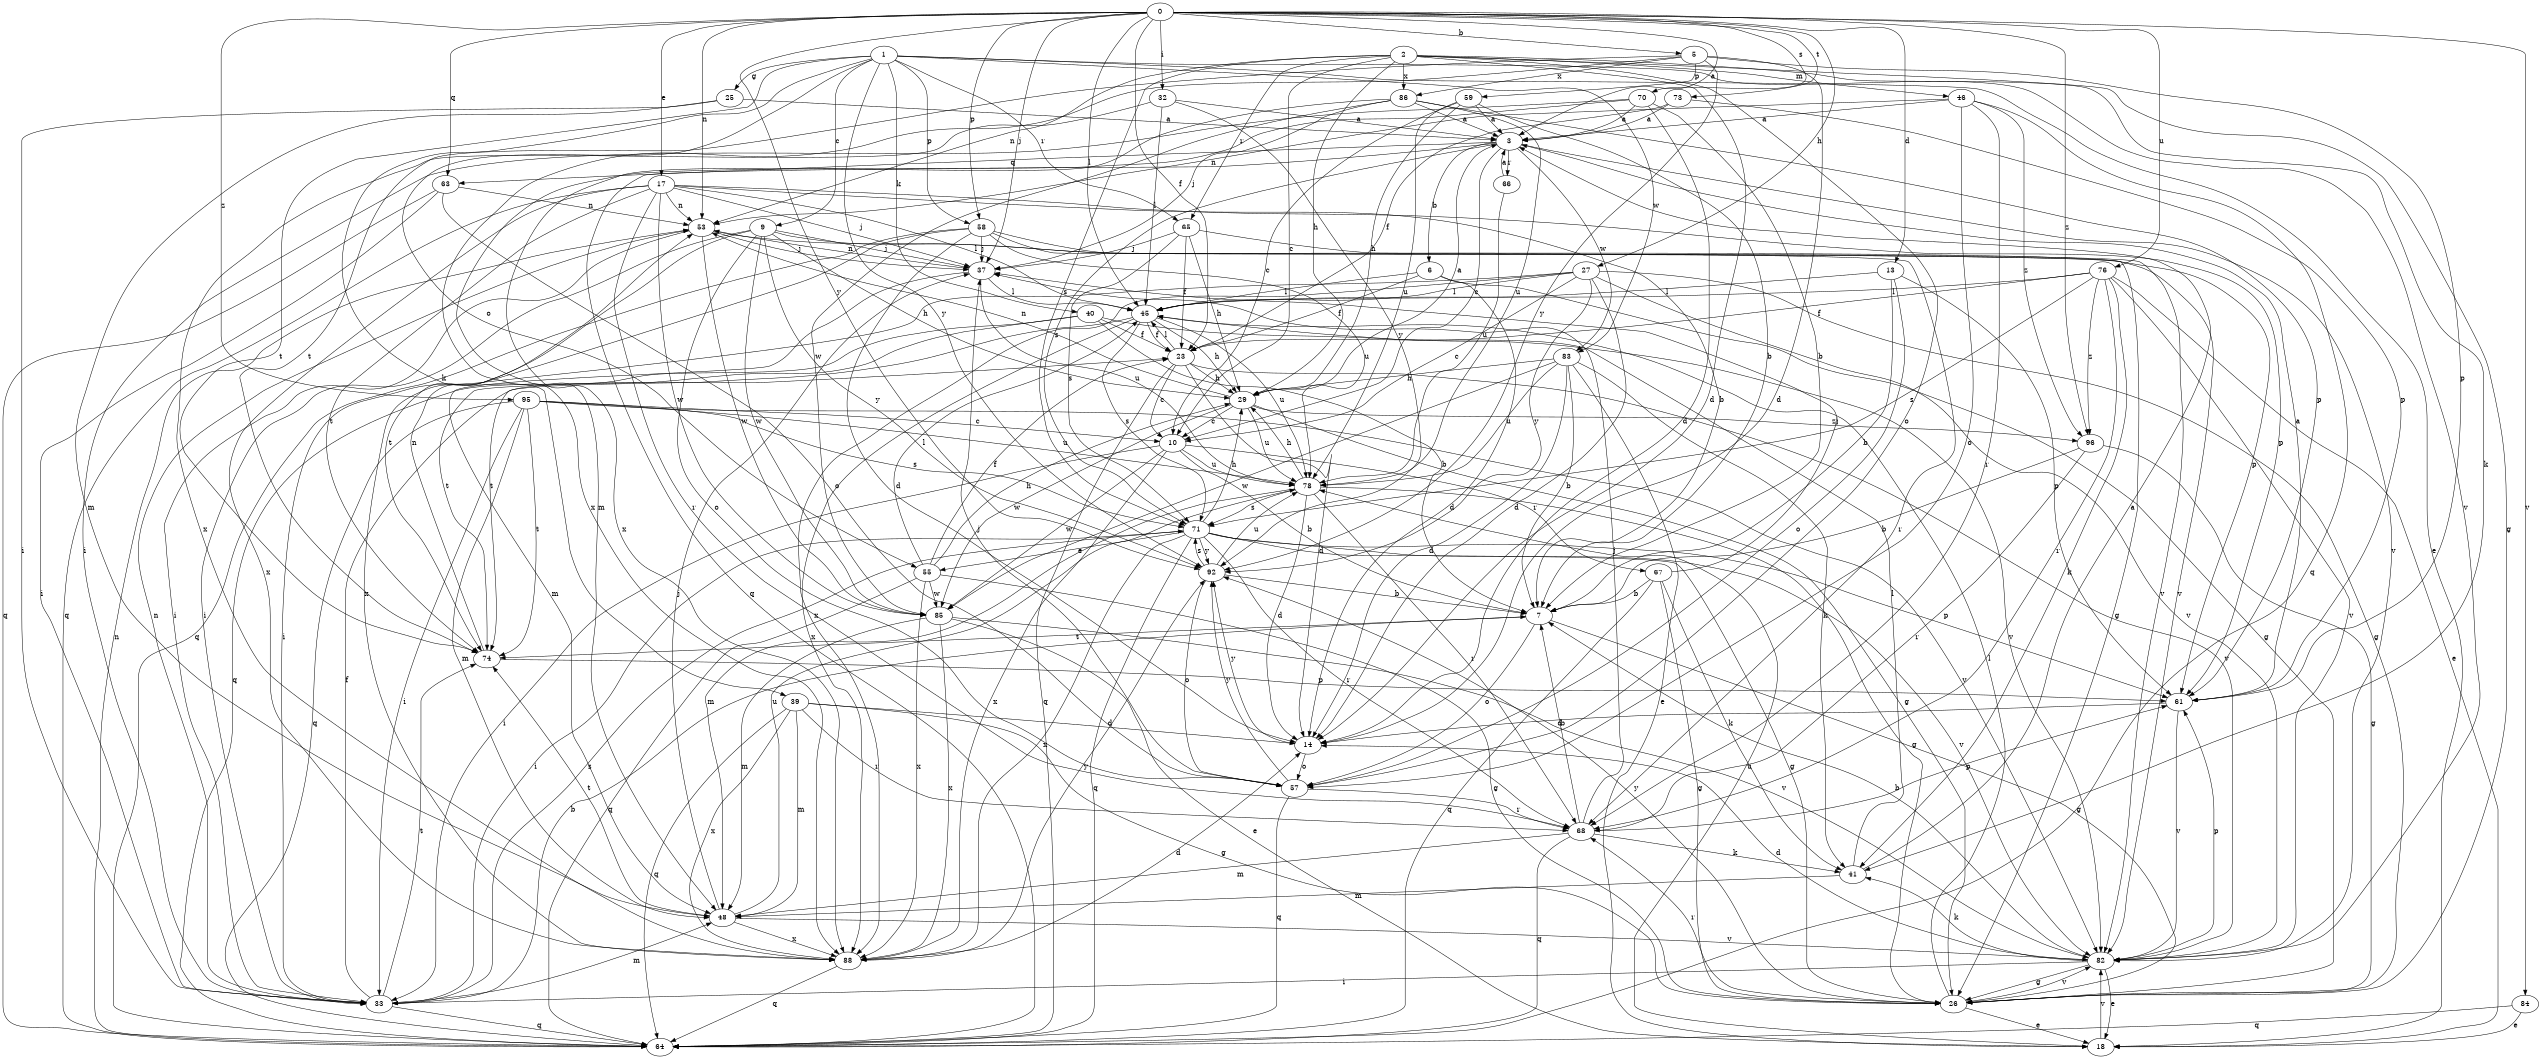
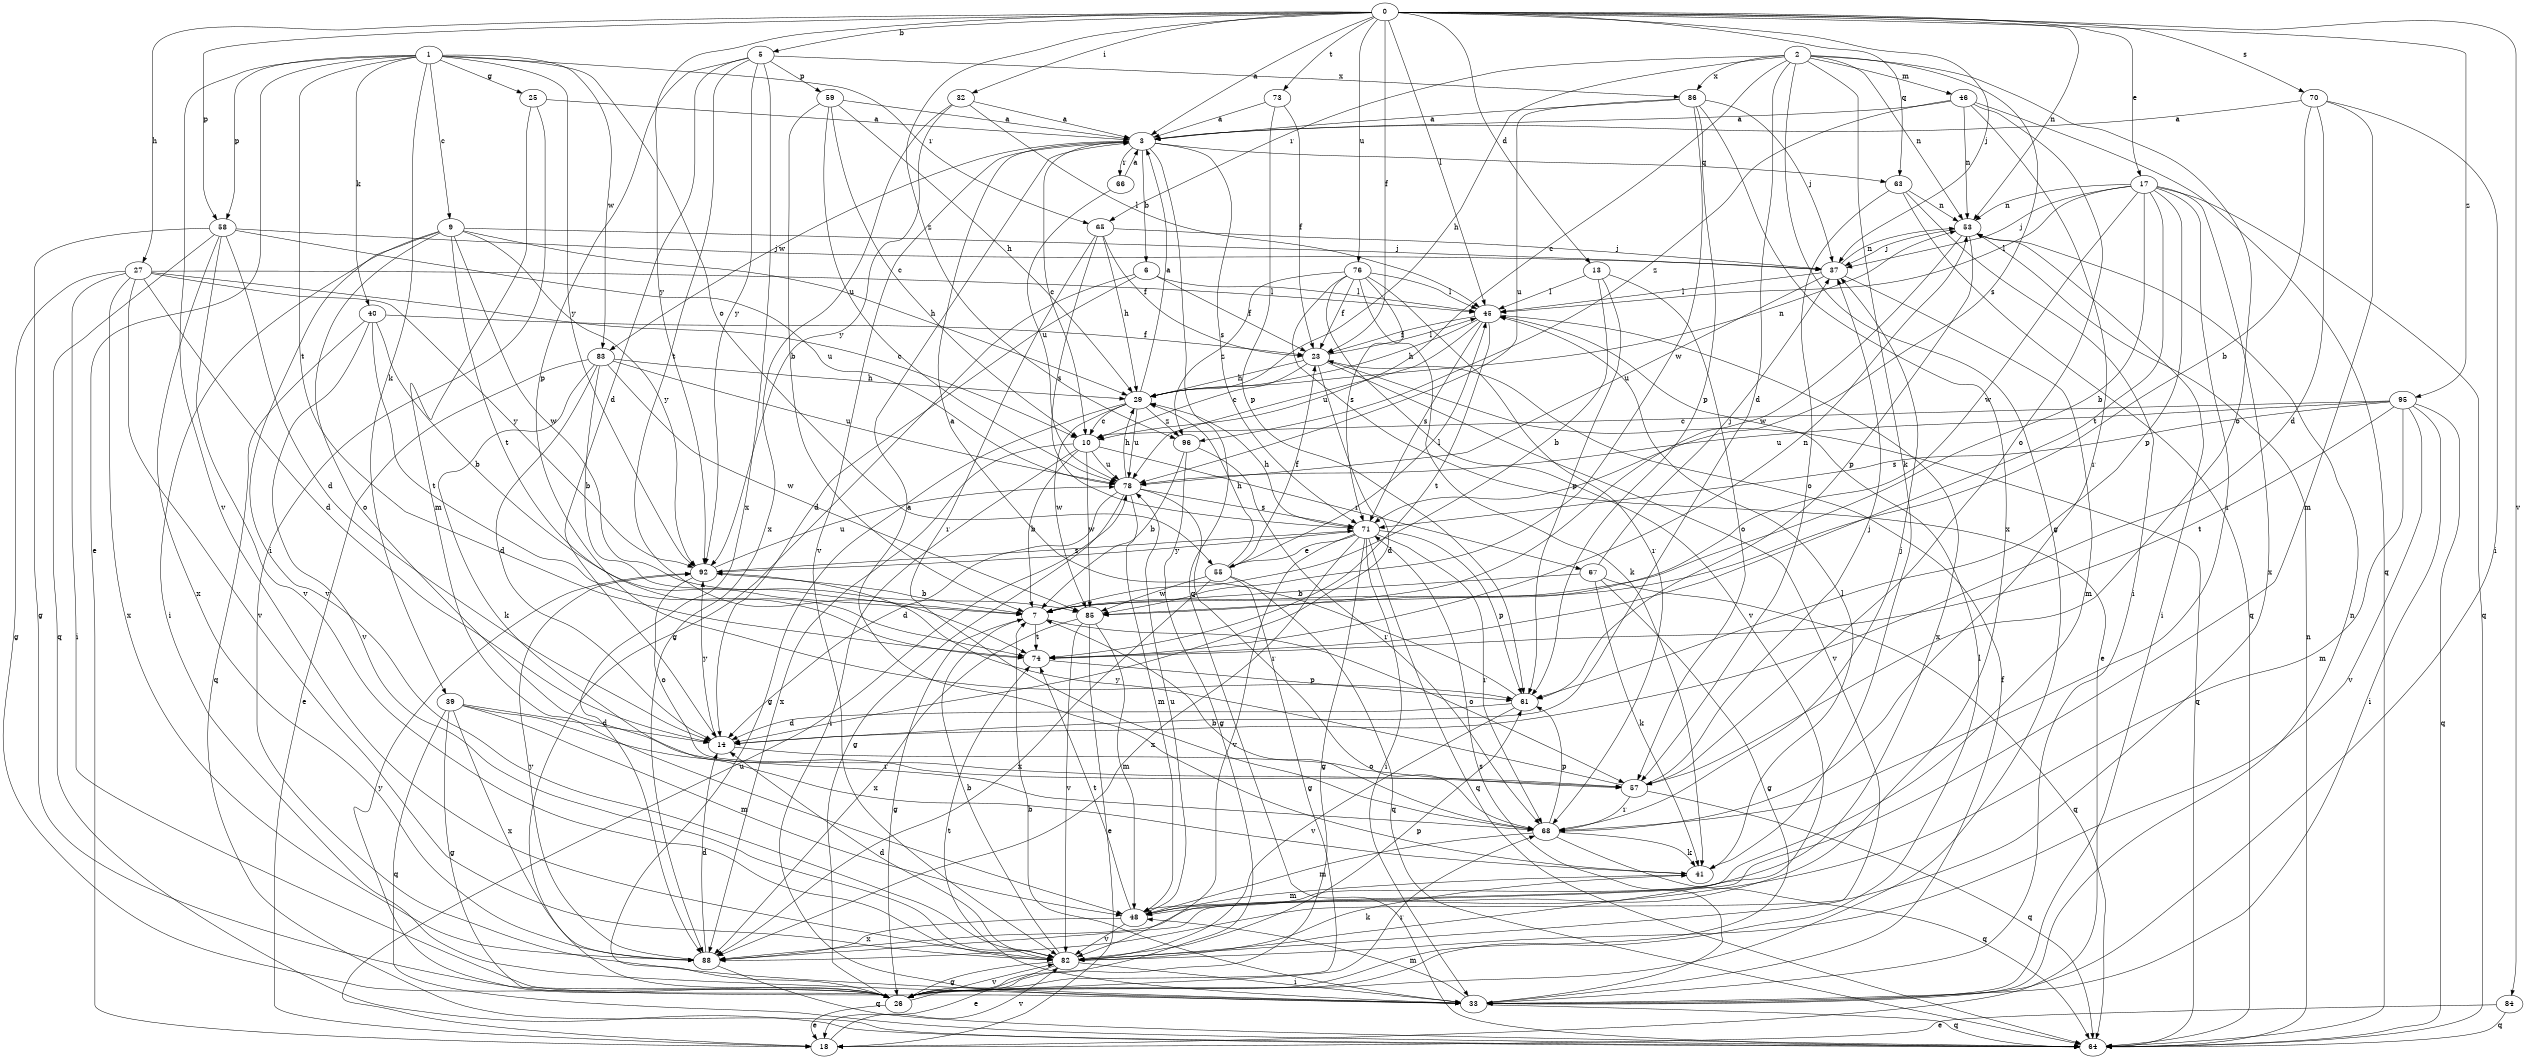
(688, 551) -> none
